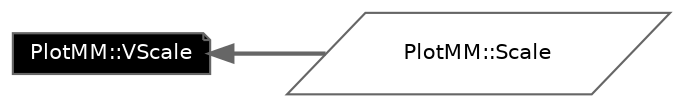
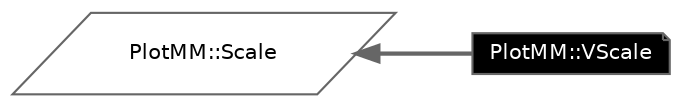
(279, 54) -> (426, 54)
